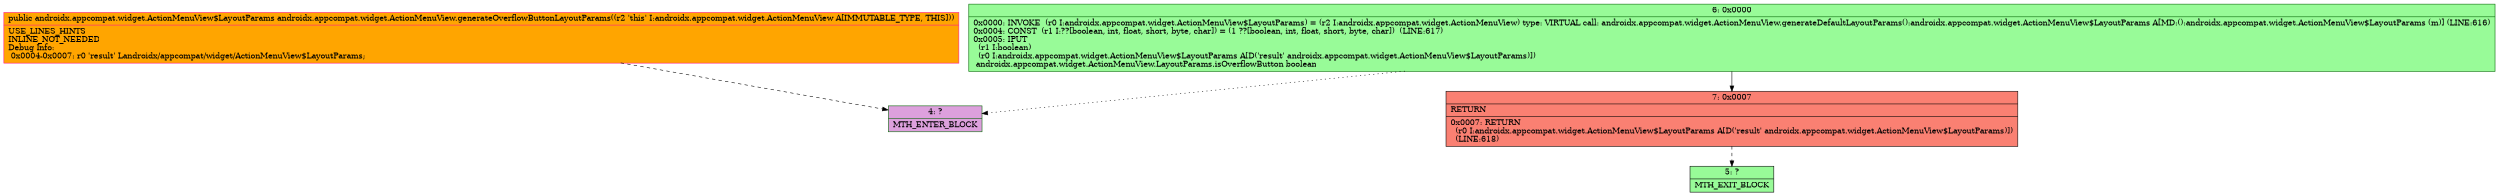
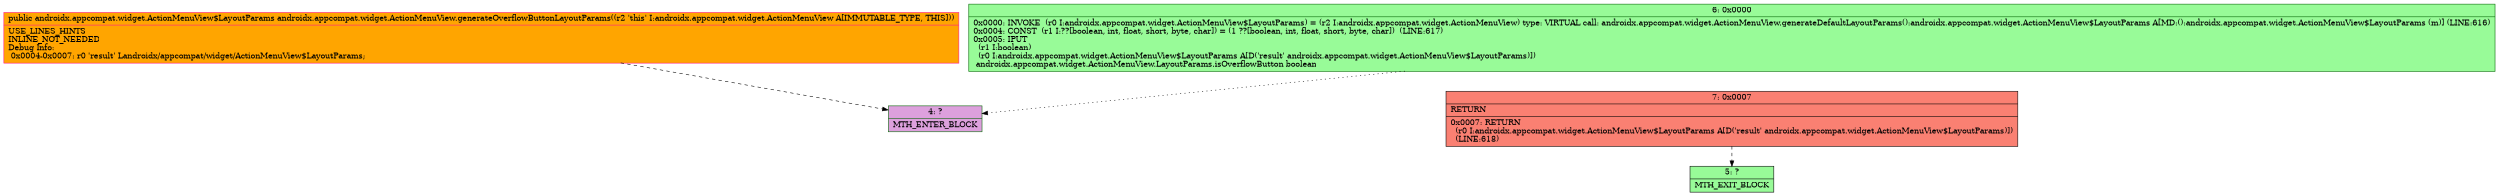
(1732, 79) -> none
